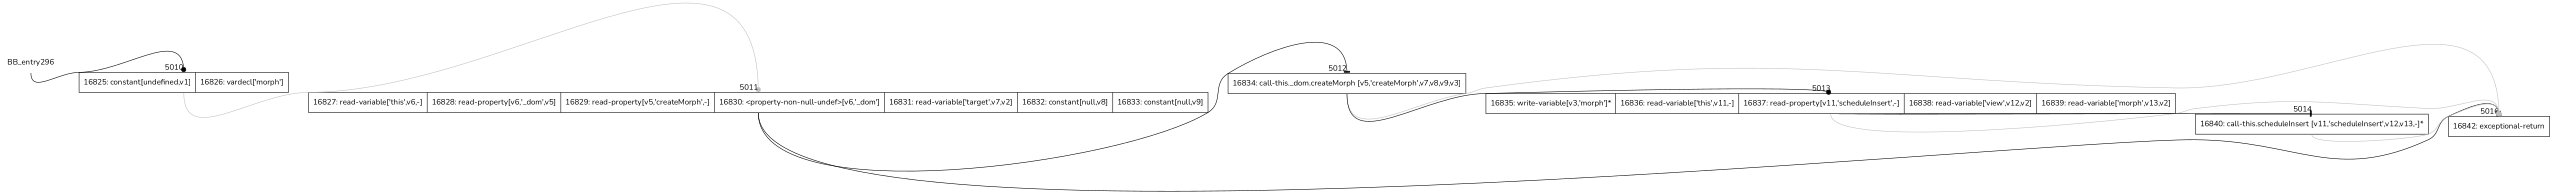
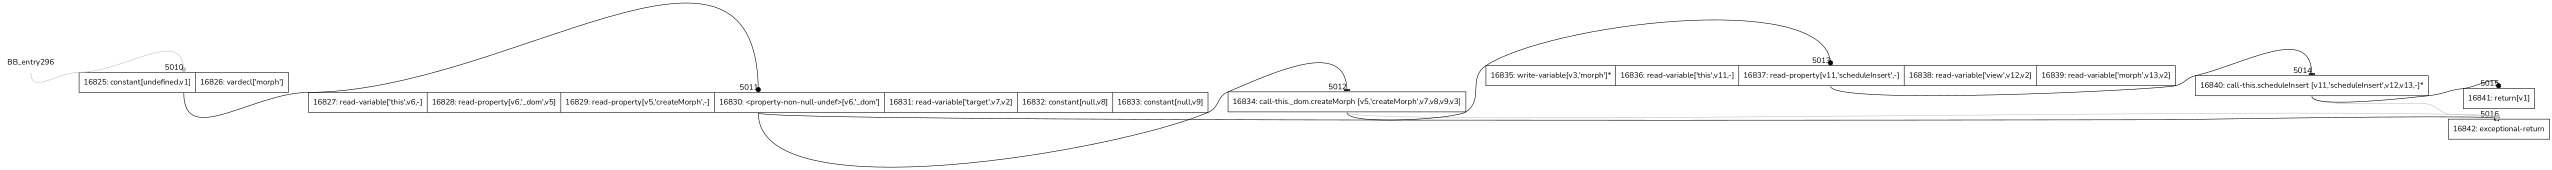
(489, 55) -> (489, 55)
(109, 67) -> (109, 67)
none -> (2499, 99)
(2132, 118) -> none
